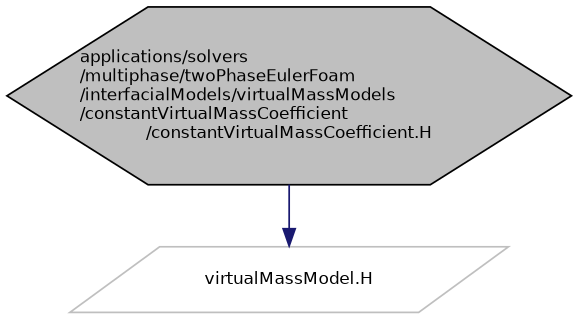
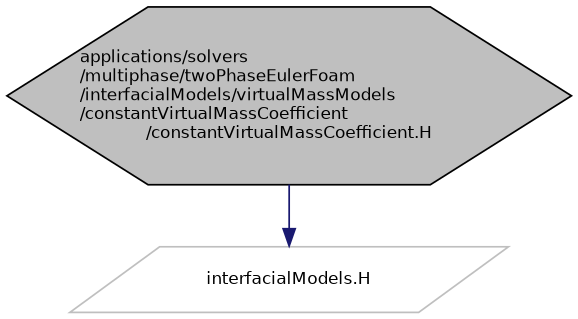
(289, 280) -> (289, 280)
